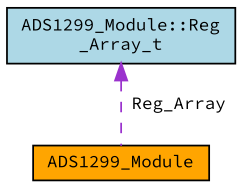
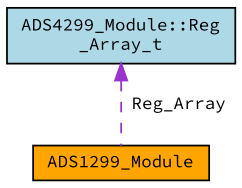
(121, 36) -> (121, 36)
